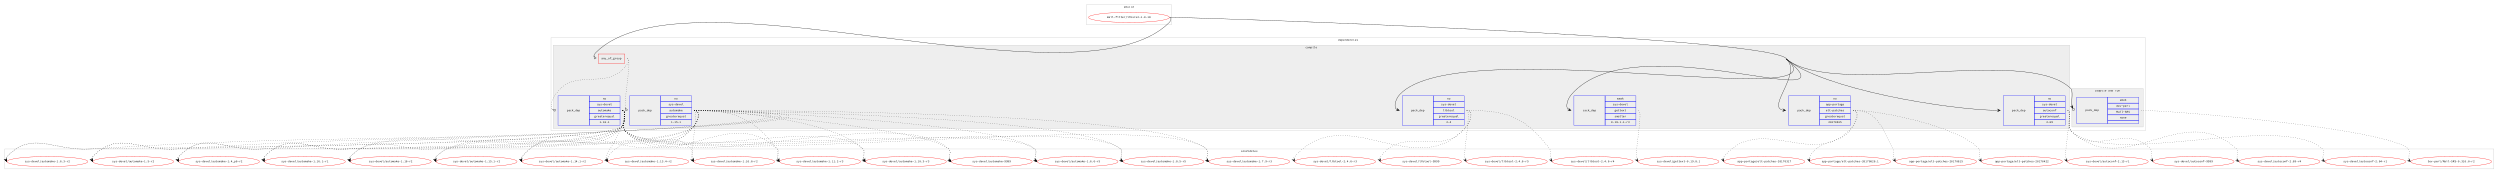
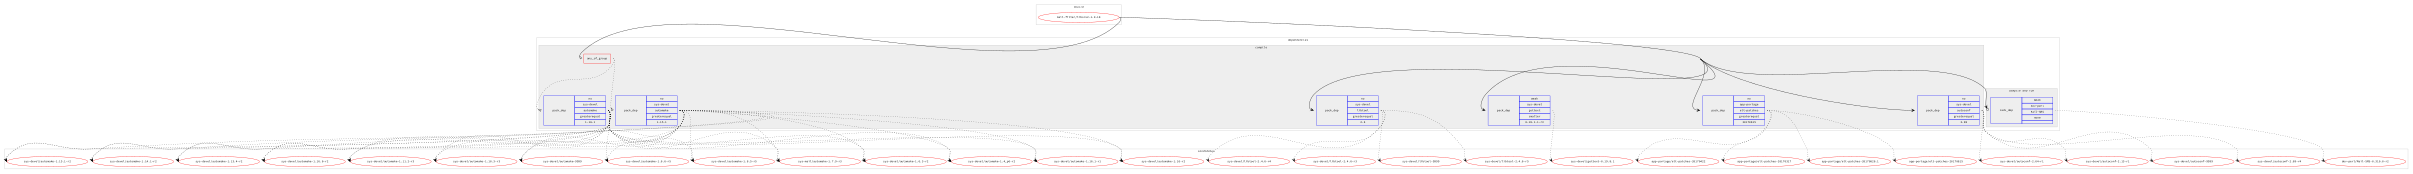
(133, 162) -> none
(1249, 162) -> (820, 162)
